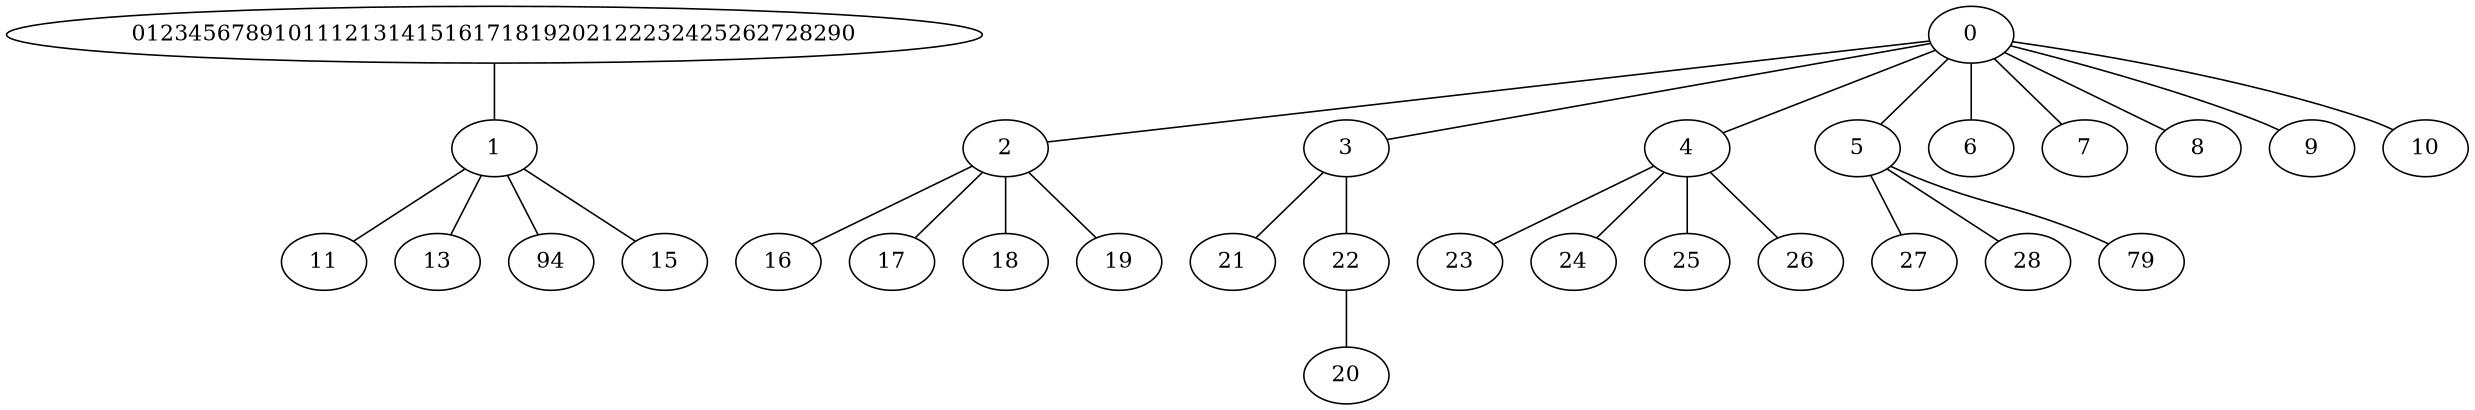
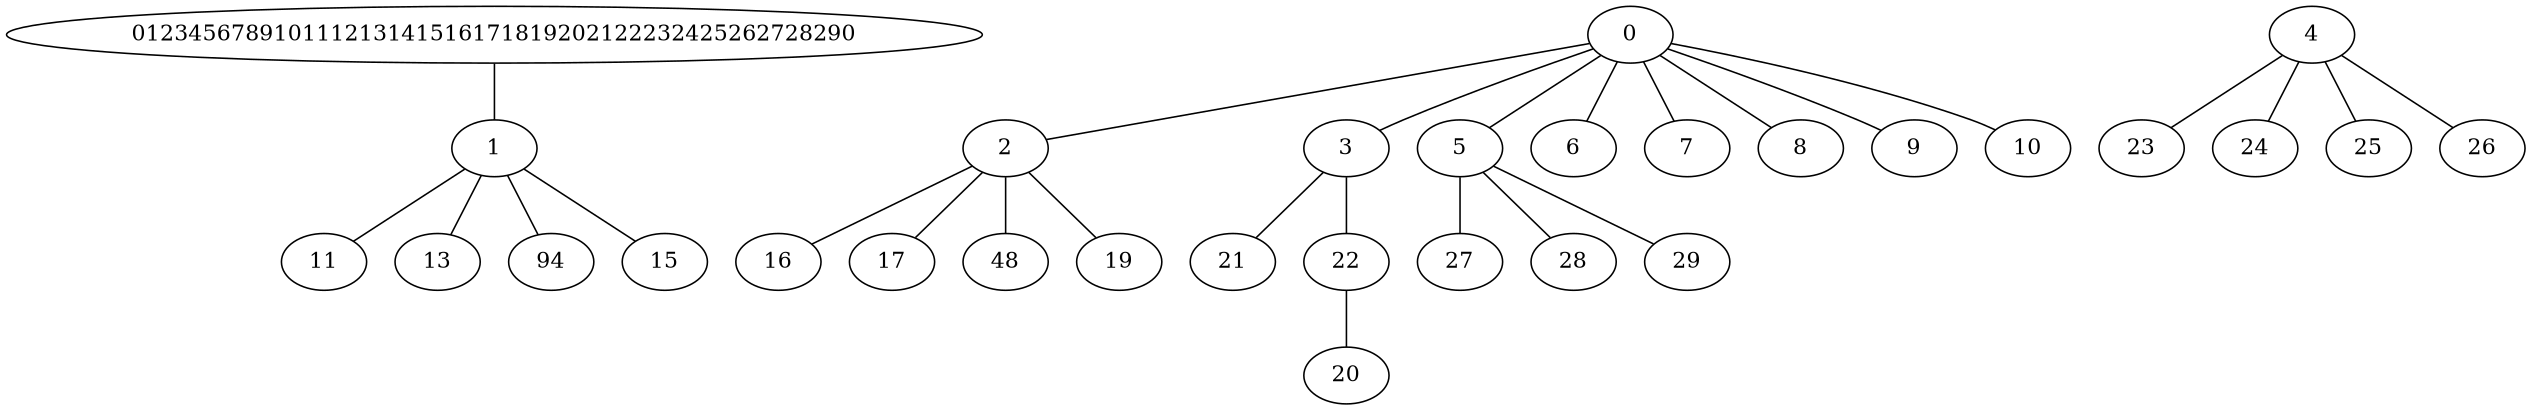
(1829, 91) -> none
(1006, 262) -> (1006, 262)
(2142, 262) -> (1687, 262)
